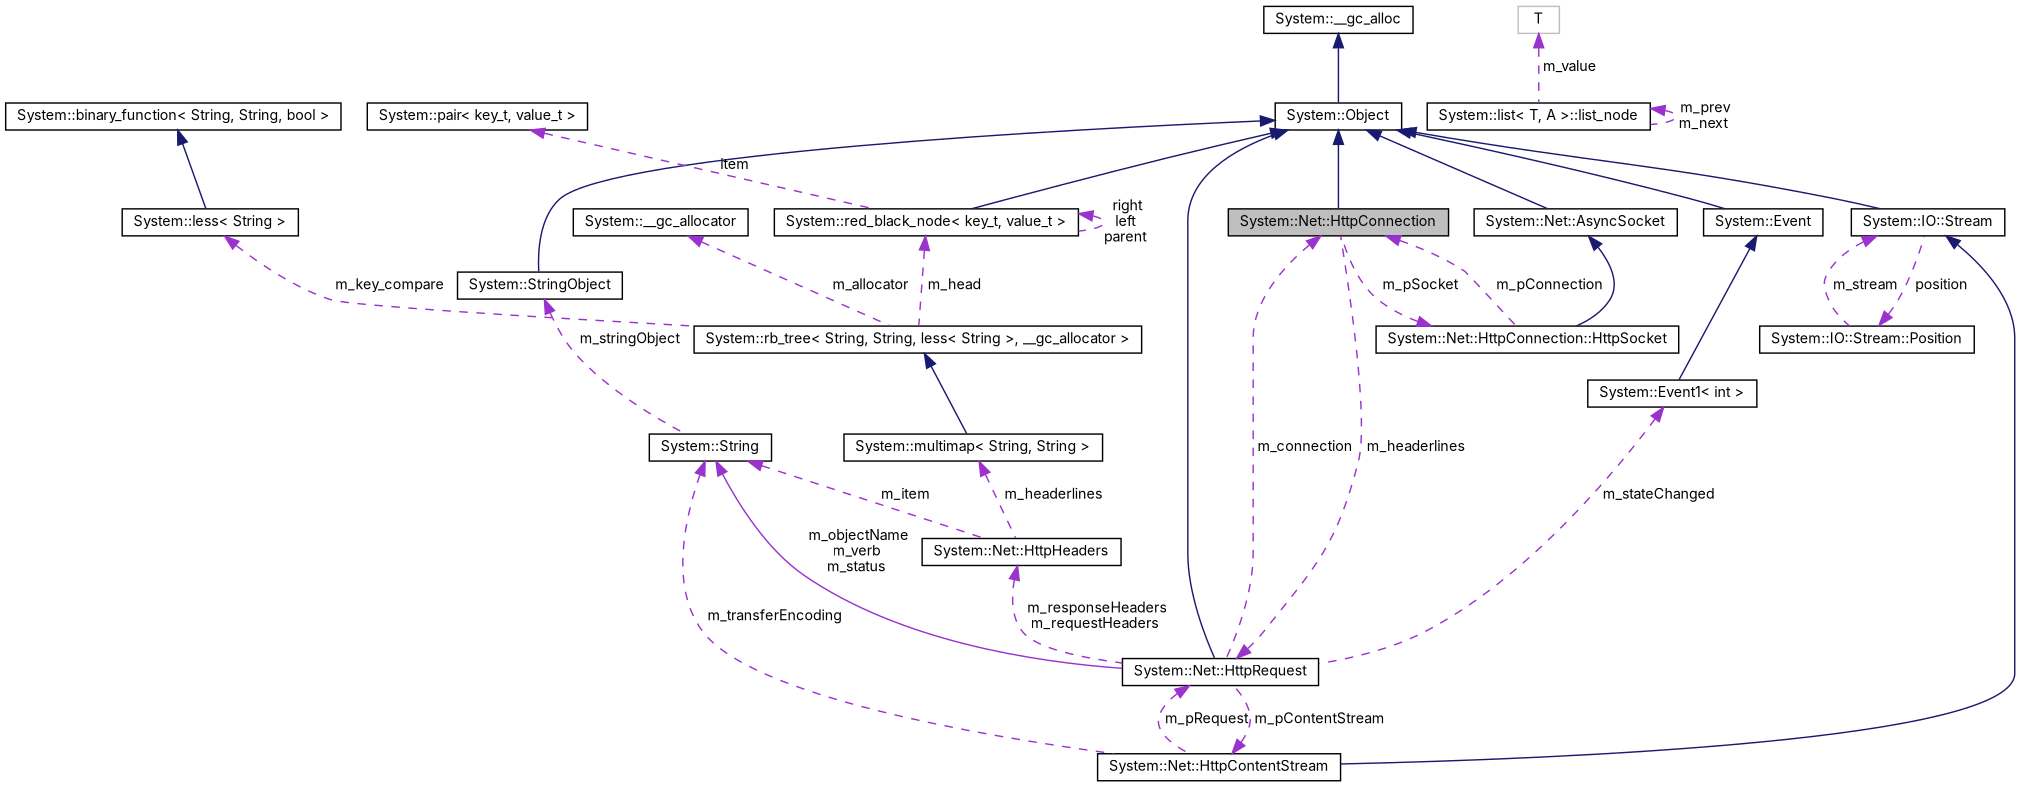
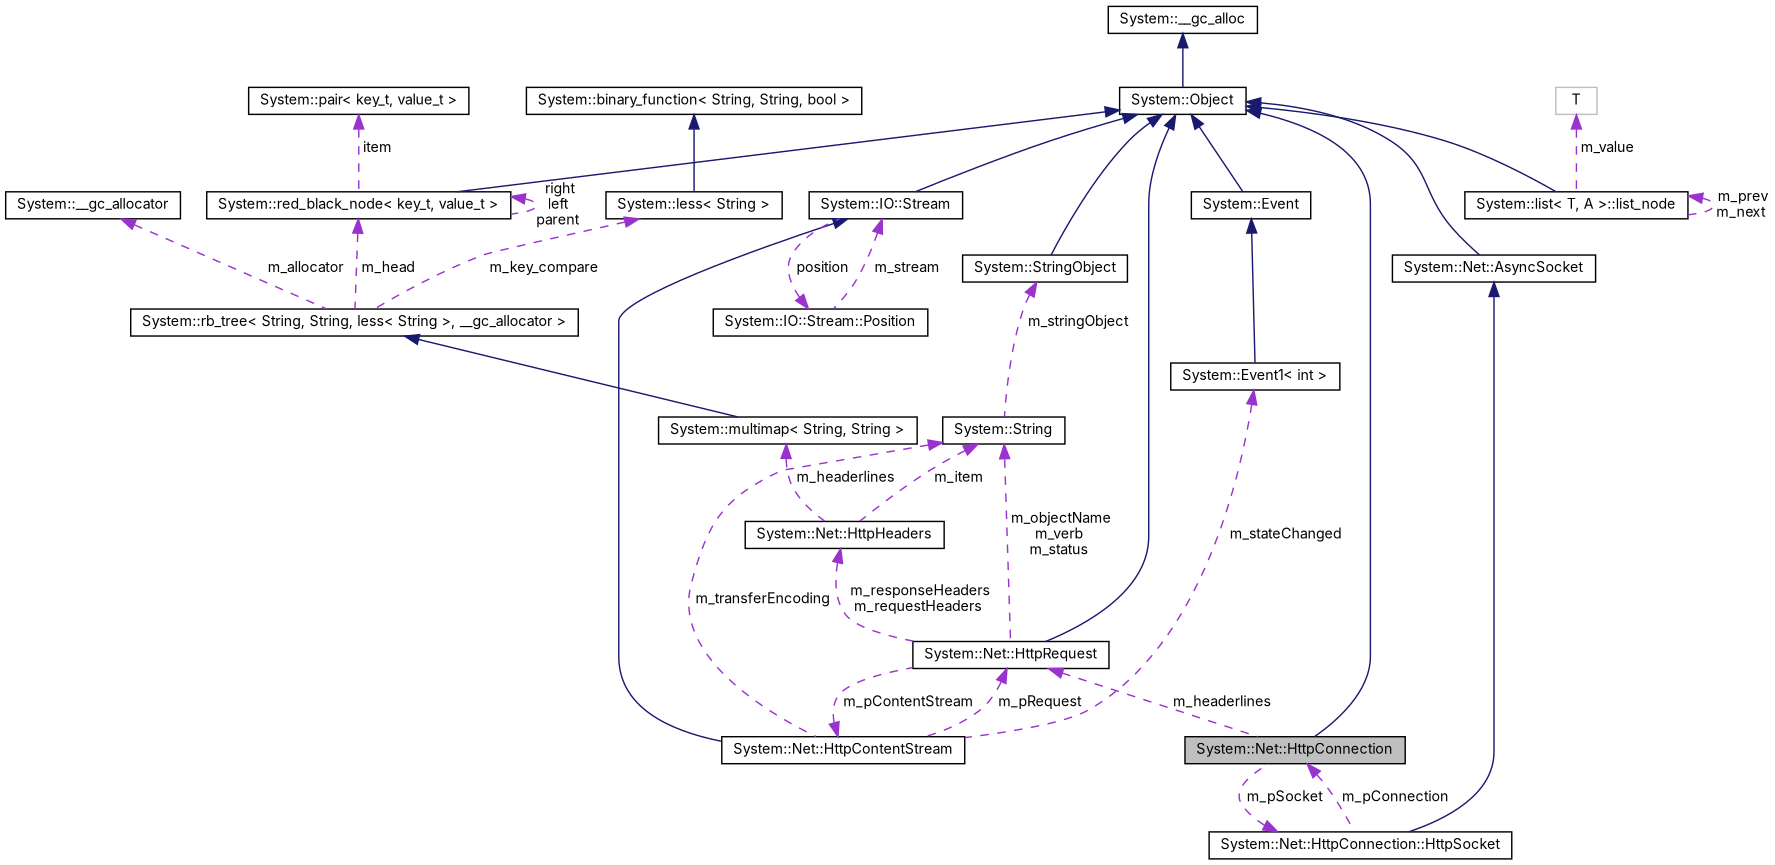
none -> (1414, 132)
(1253, 444) -> none
(1509, 574) -> (1170, 630)
(895, 622) -> (1008, 550)
